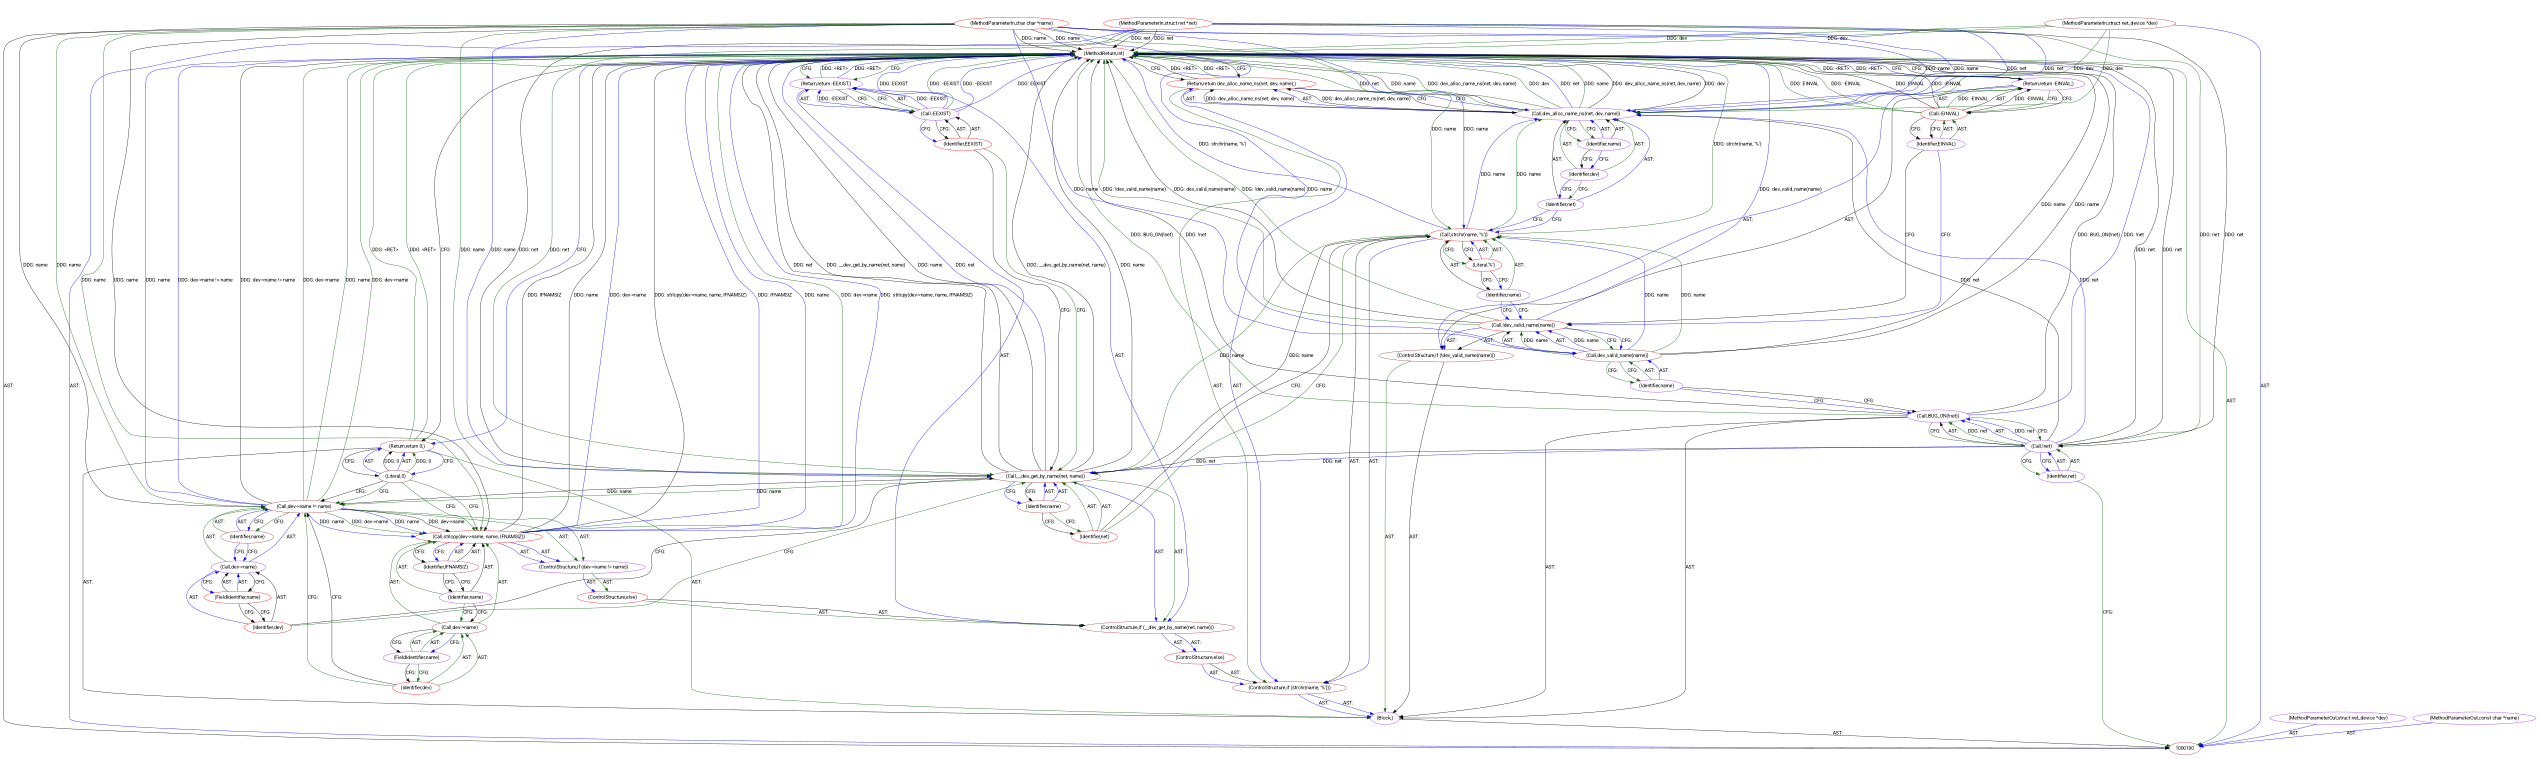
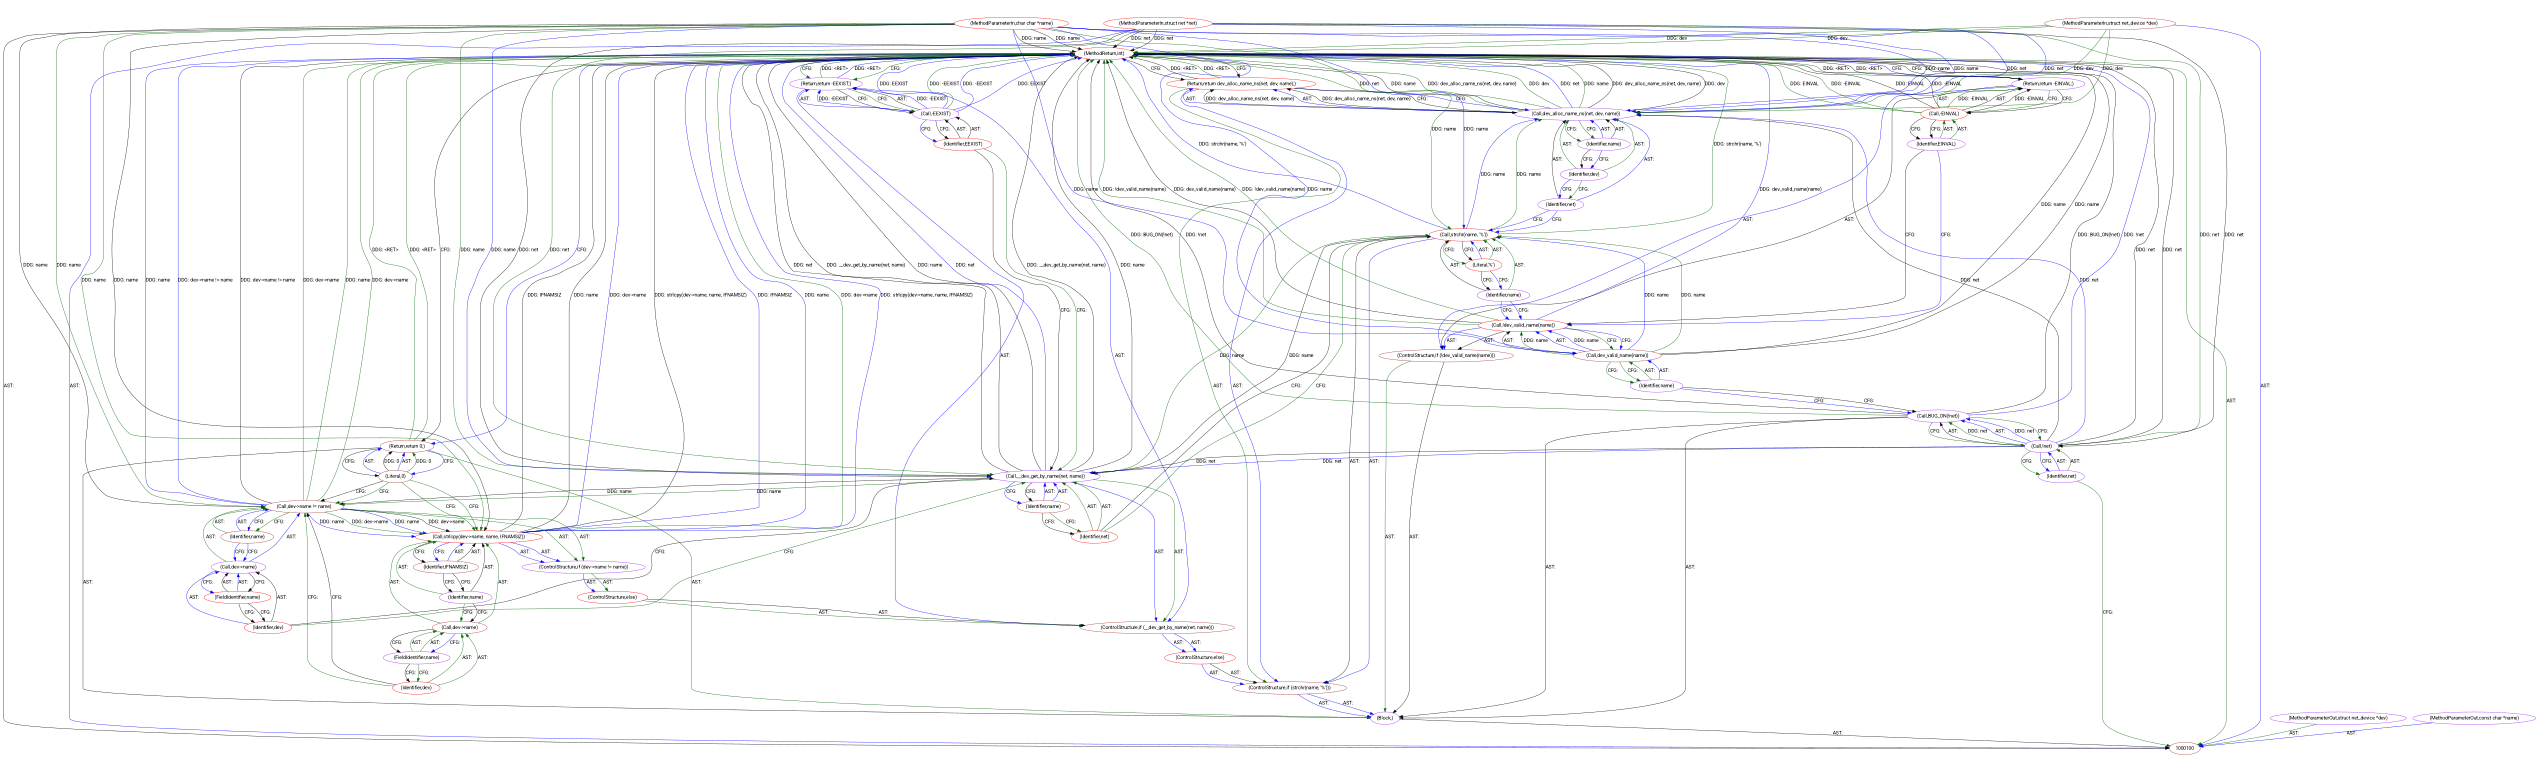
(1045, 477) -> (1045, 477)
(2260, 737) -> (2260, 737)
